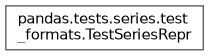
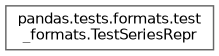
(105, 28) -> (110, 28)
